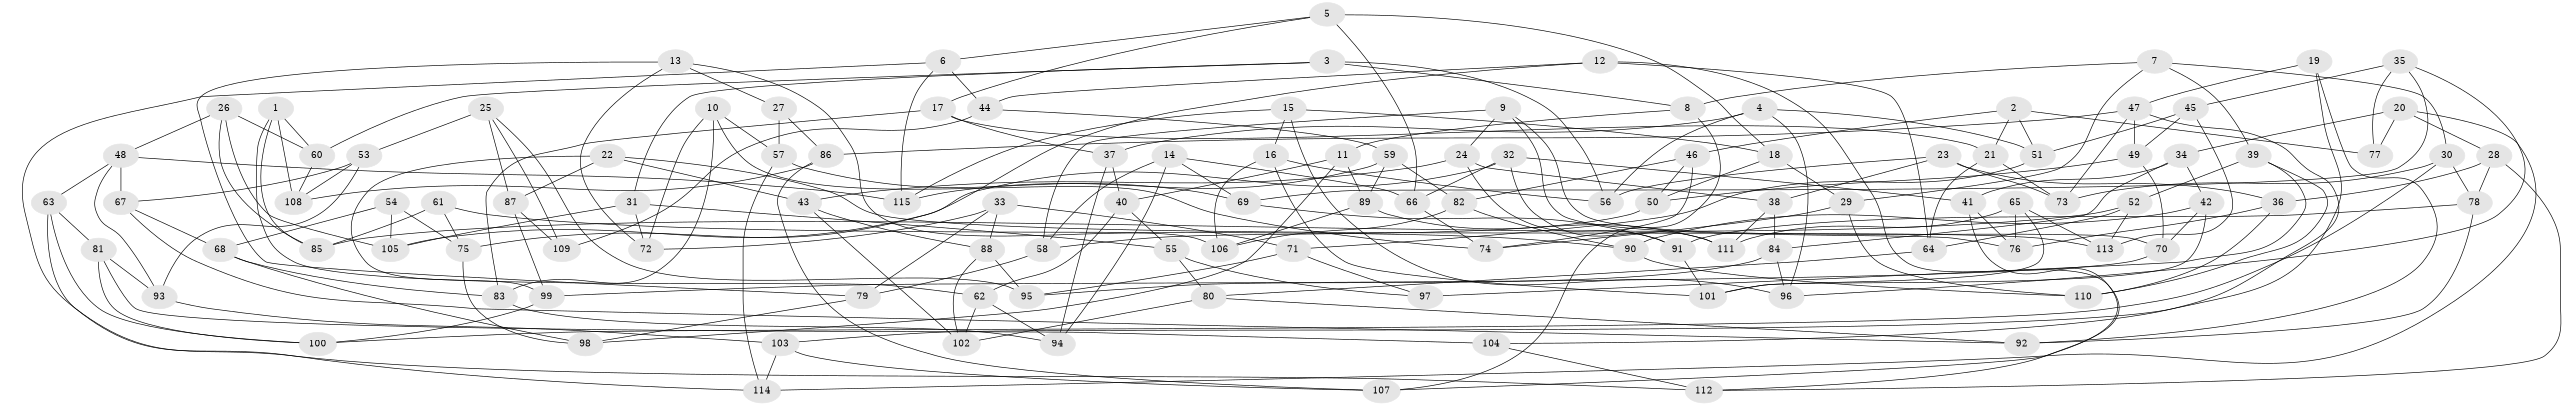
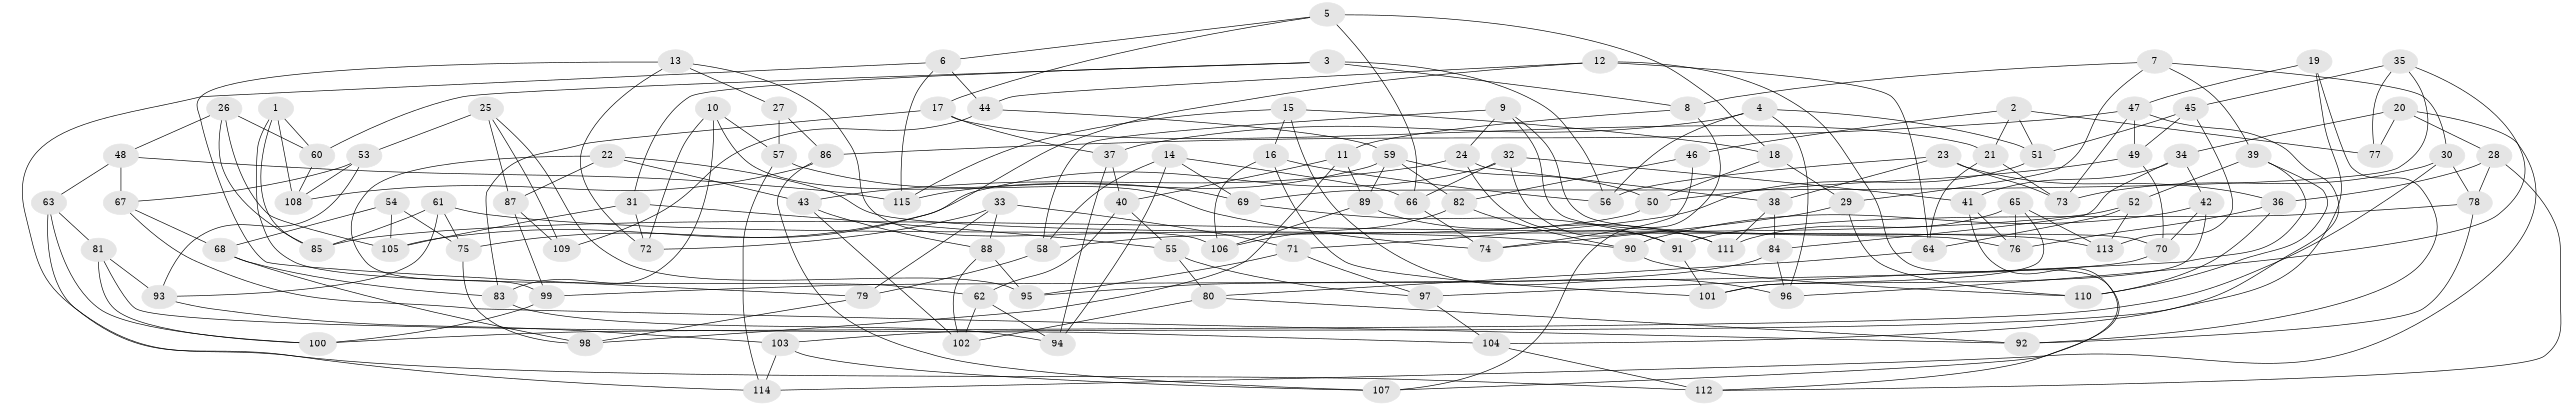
(1674, 178) -> (1506, 175)
(110, 228) -> (317, 288)
none -> (1458, 320)
